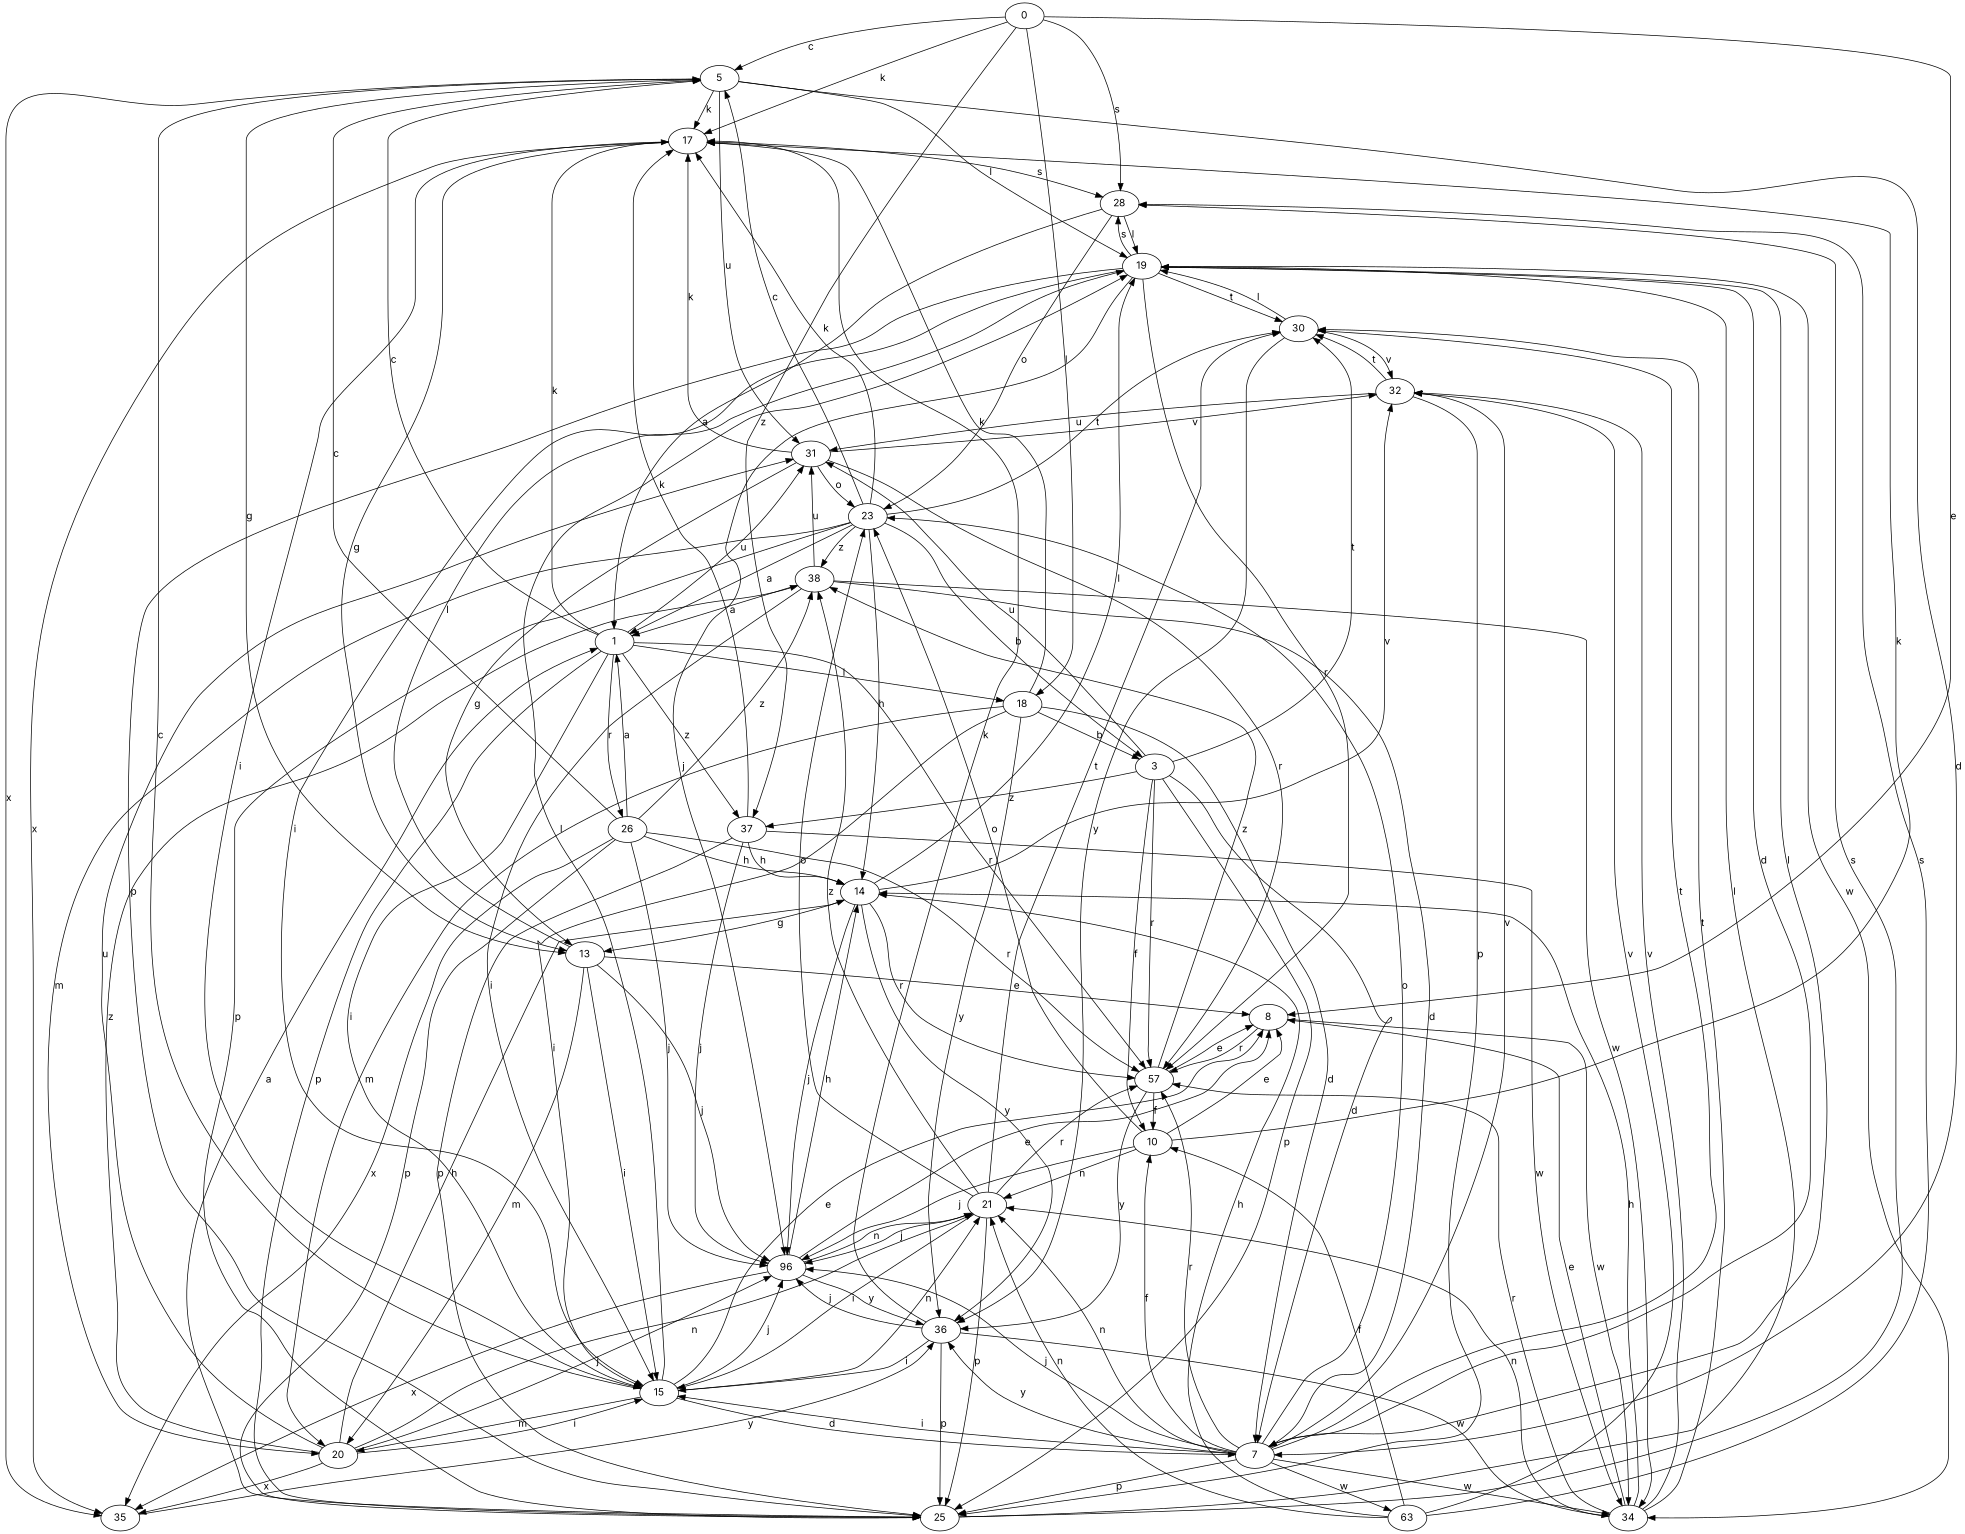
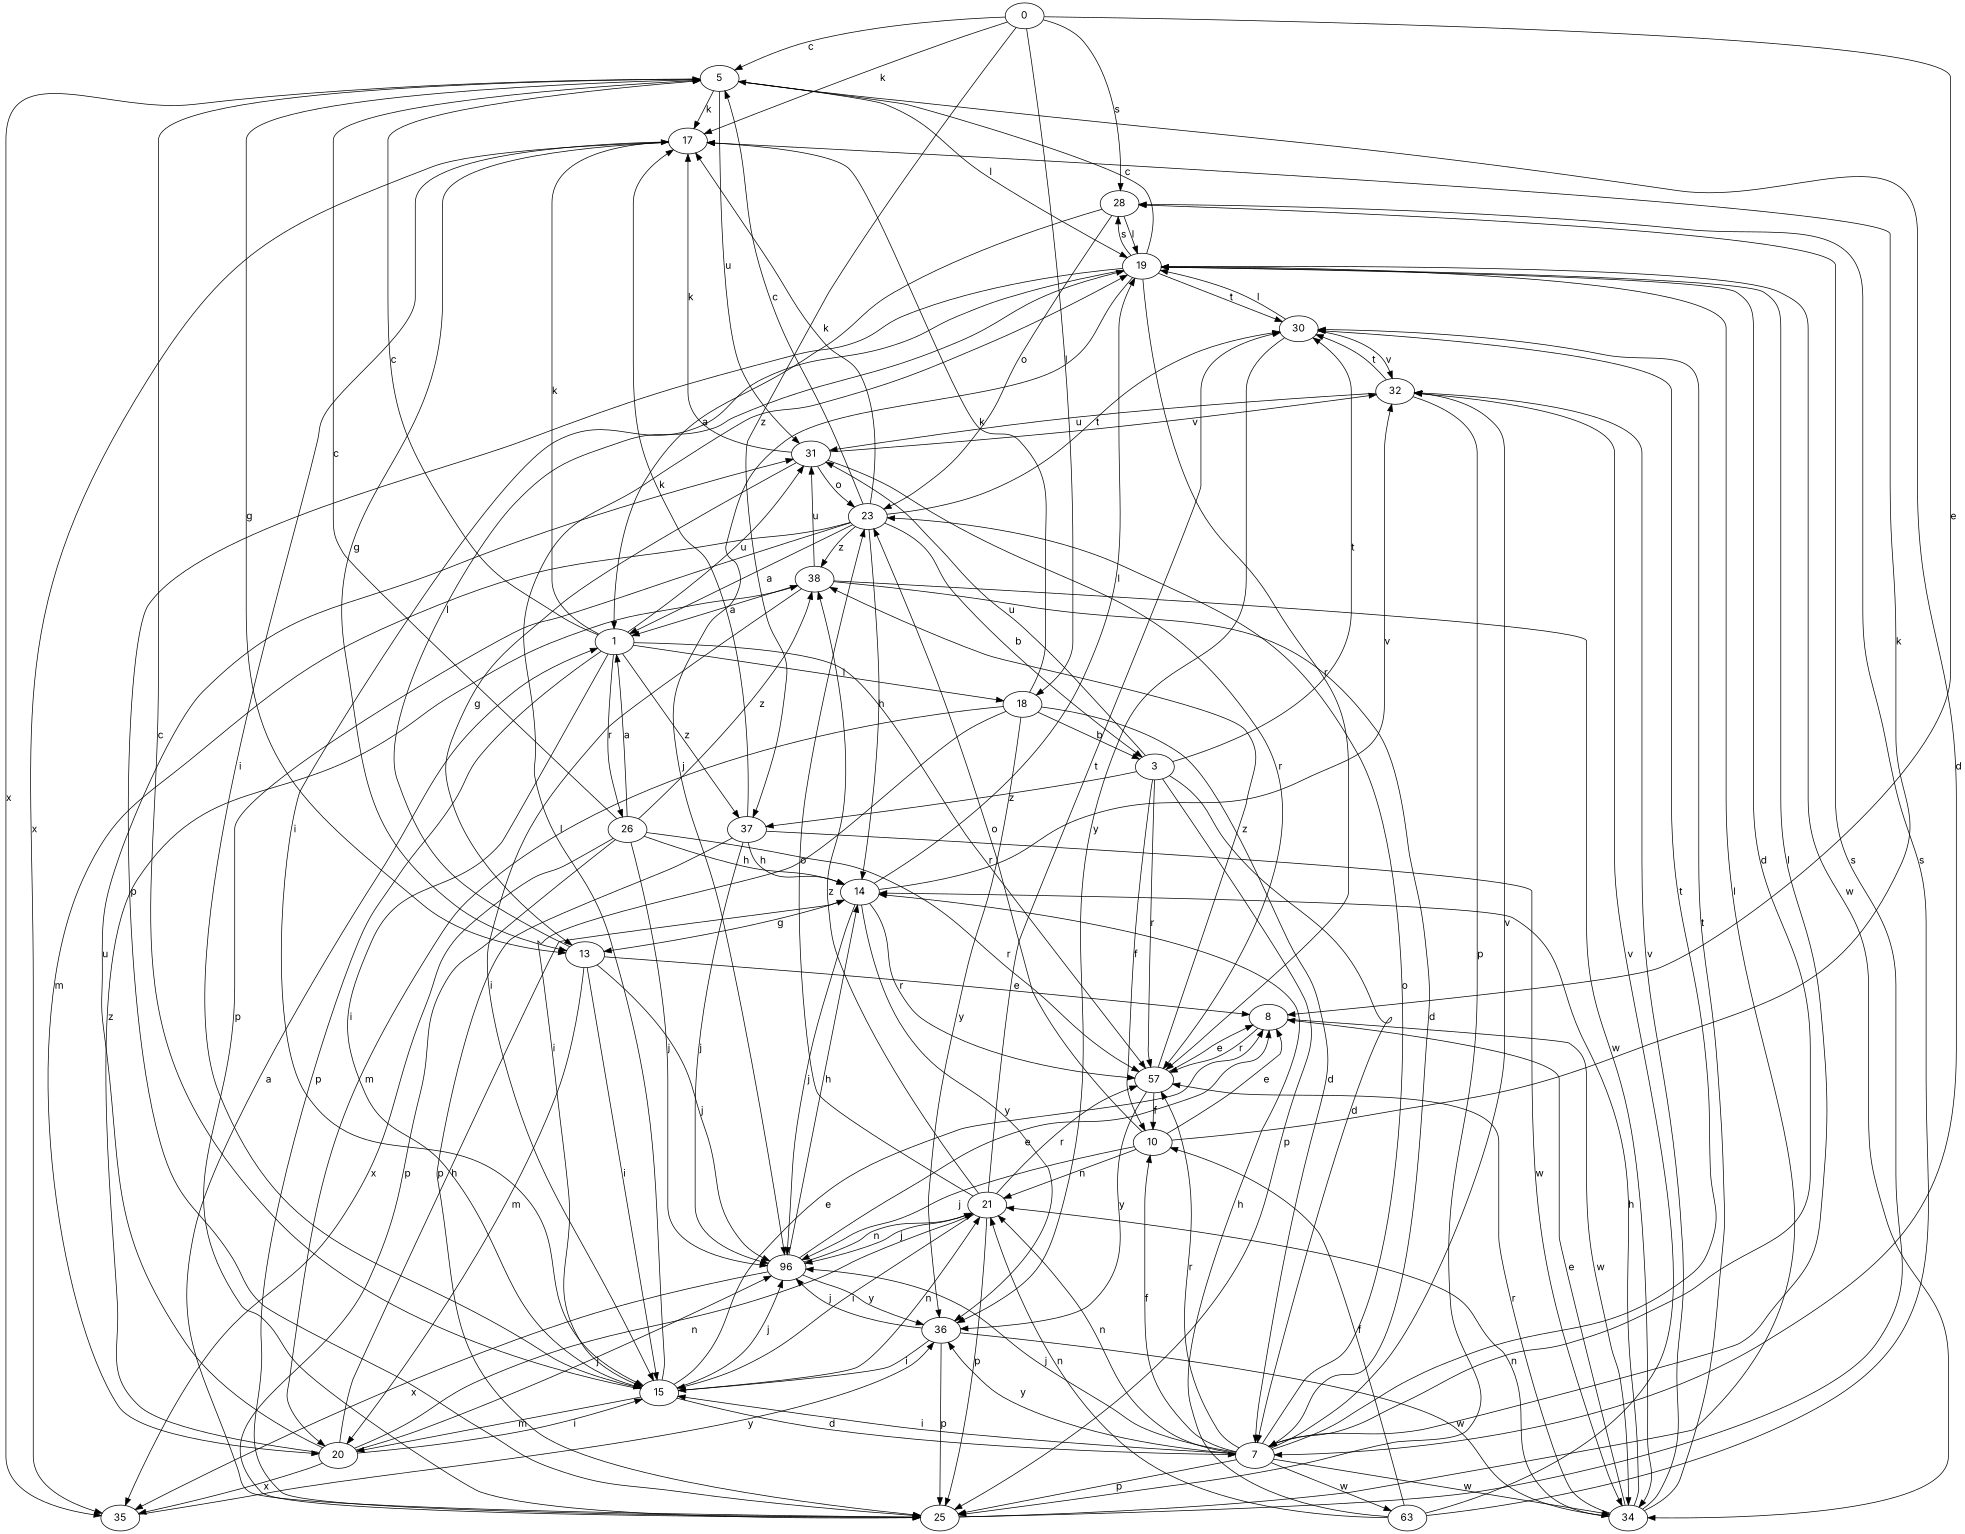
none -> (982, 126)
(952, 161) -> none
(1008, 671) -> none
